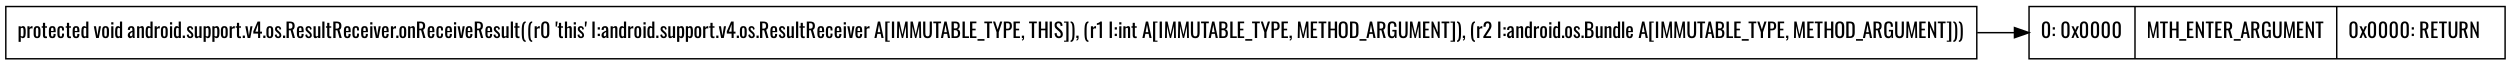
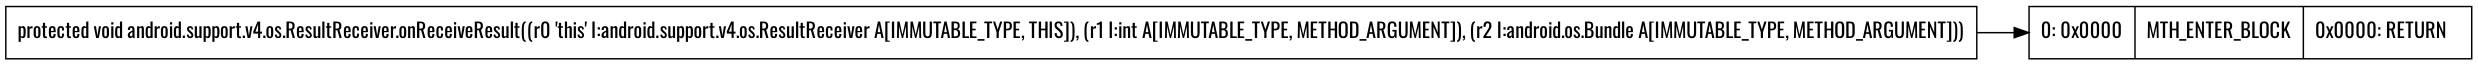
(2236, 32) -> (2219, 32)
